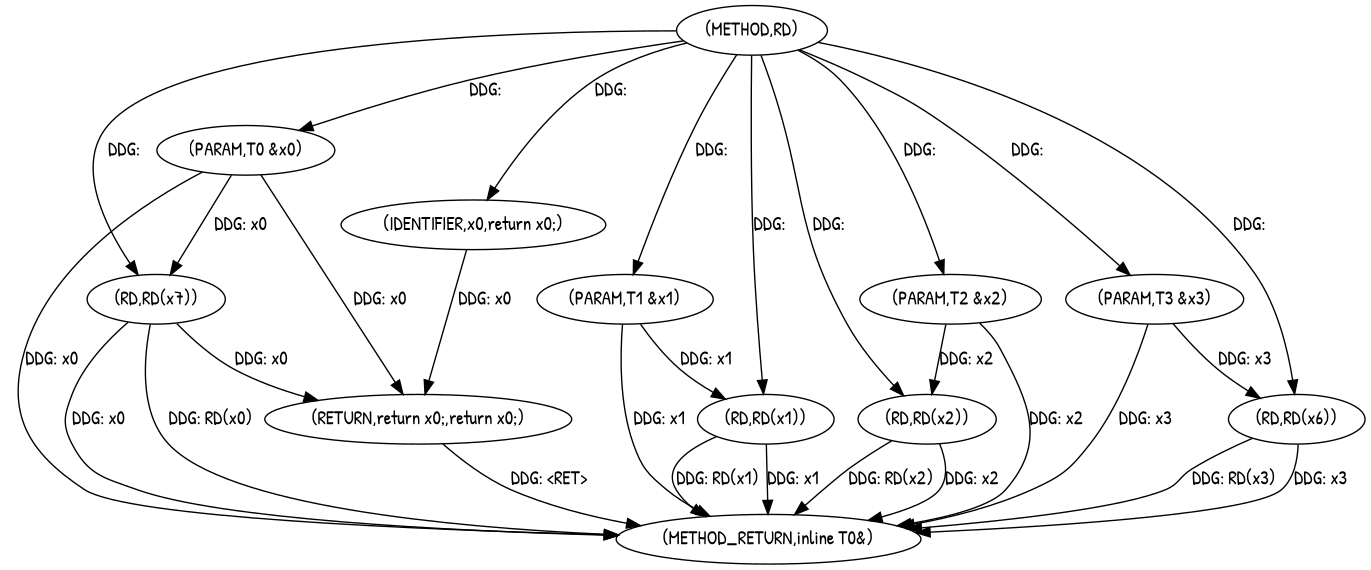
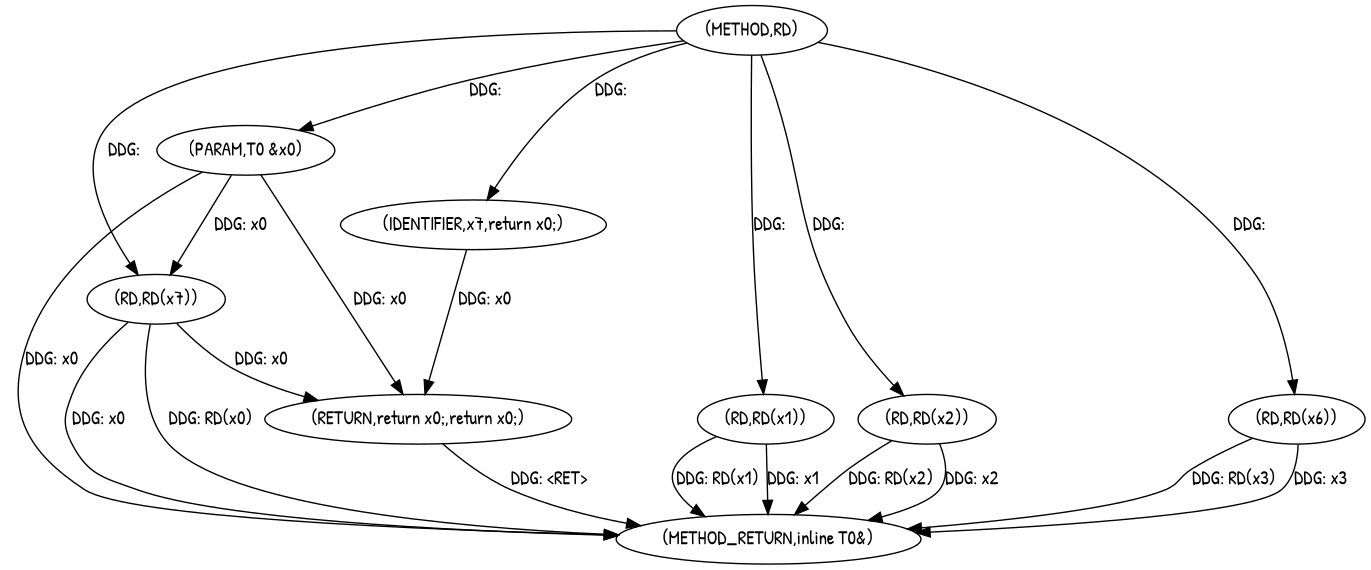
(473, 225) -> (473, 225)
(625, 299) -> none
(951, 299) -> none
(1155, 299) -> none
